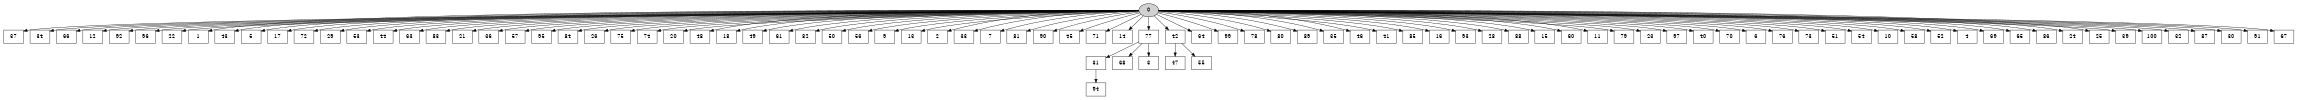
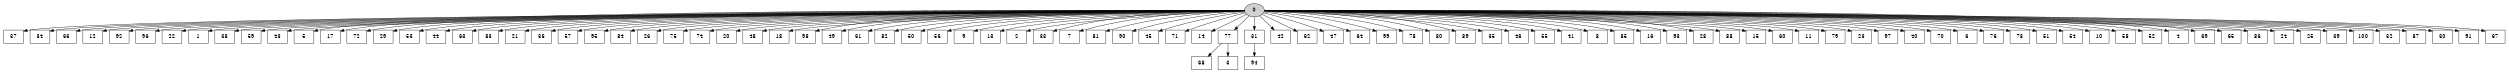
none -> (225, 37)
none -> (251, 37)
none -> (806, 37)
none -> (1307, 37)
none -> (1598, 37)
(1175, 48) -> (1292, 21)
(1124, 49) -> (1254, 22)
(1187, 49) -> (1398, 16)
